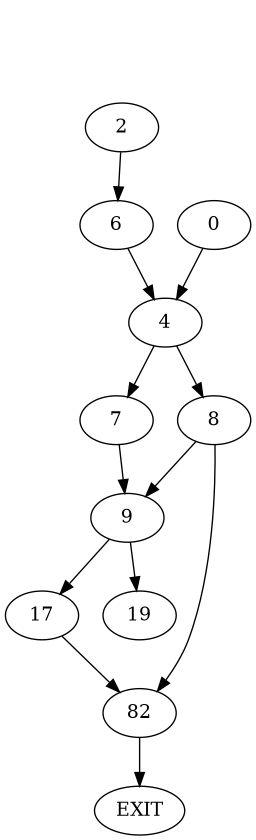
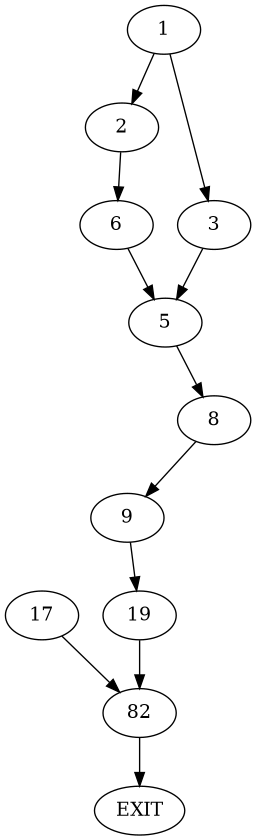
none -> (164, 30)
(214, 225) -> (214, 225)
(165, 323) -> (165, 323)
(117, 420) -> none
(89, 561) -> none
(207, 566) -> (140, 658)
